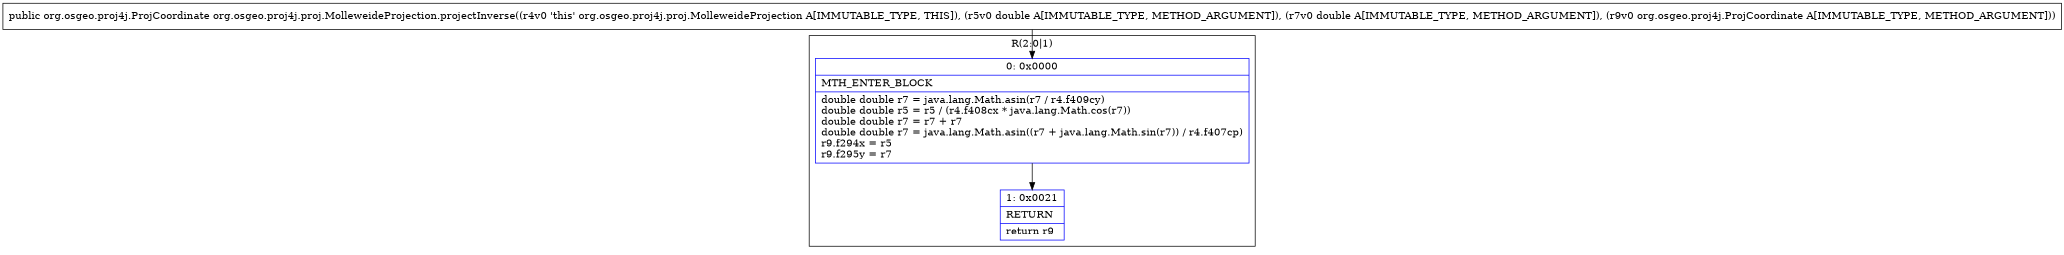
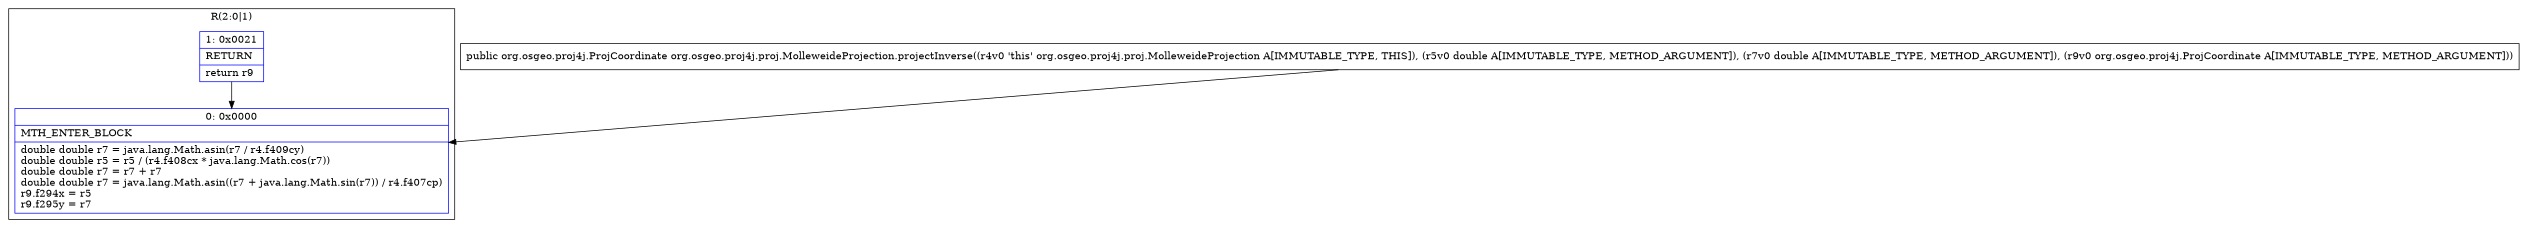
(1032, 173) -> (232, 91)
